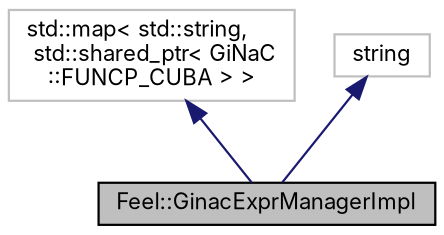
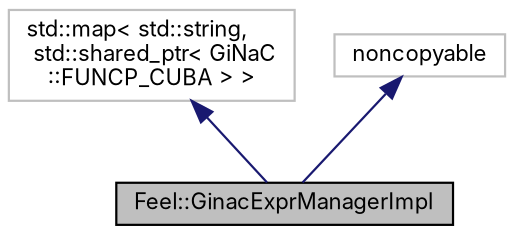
(382, 55) -> (420, 55)
